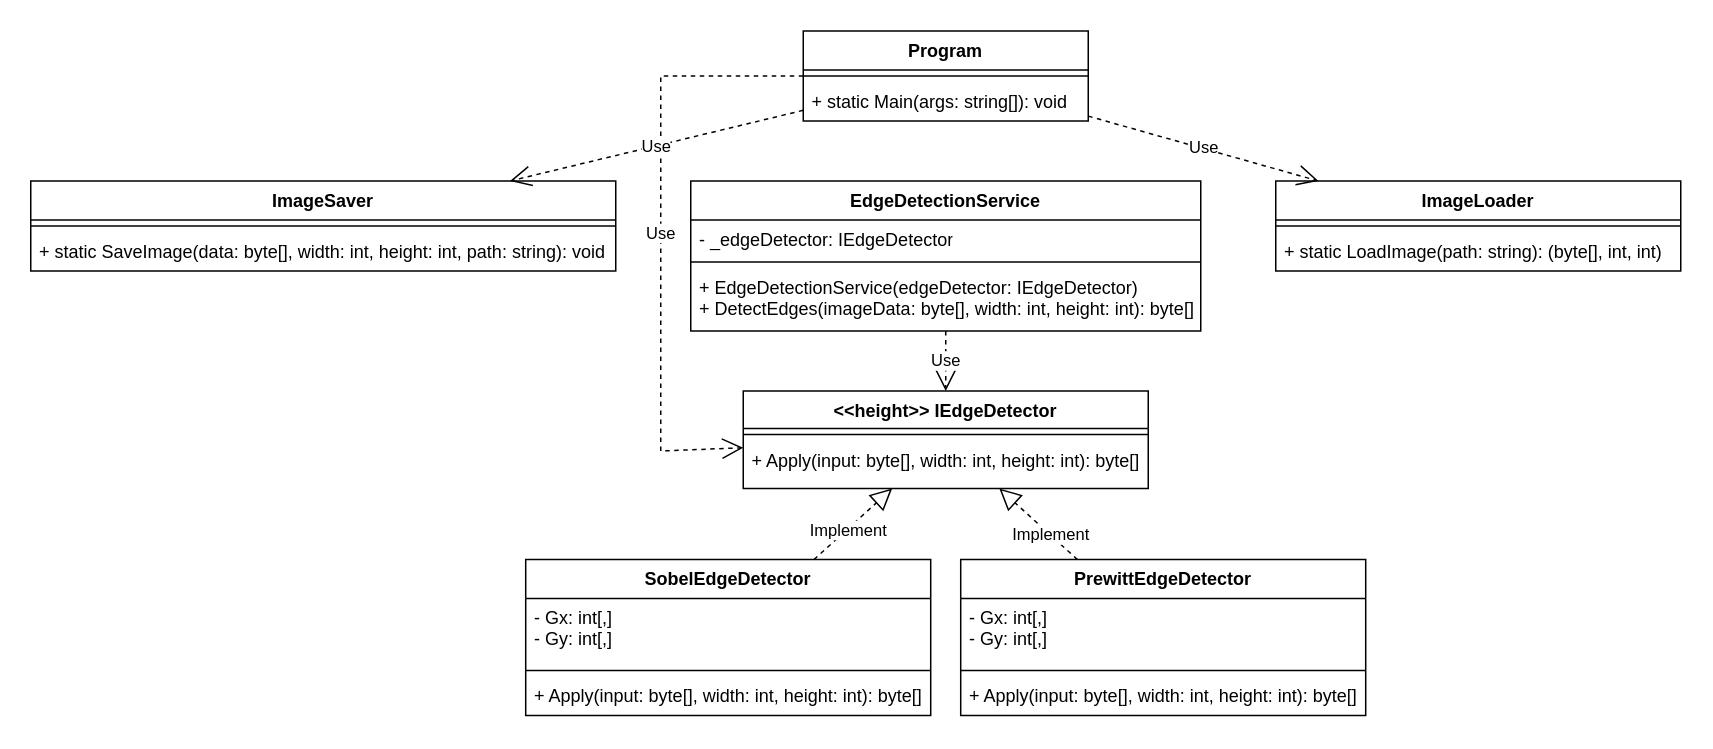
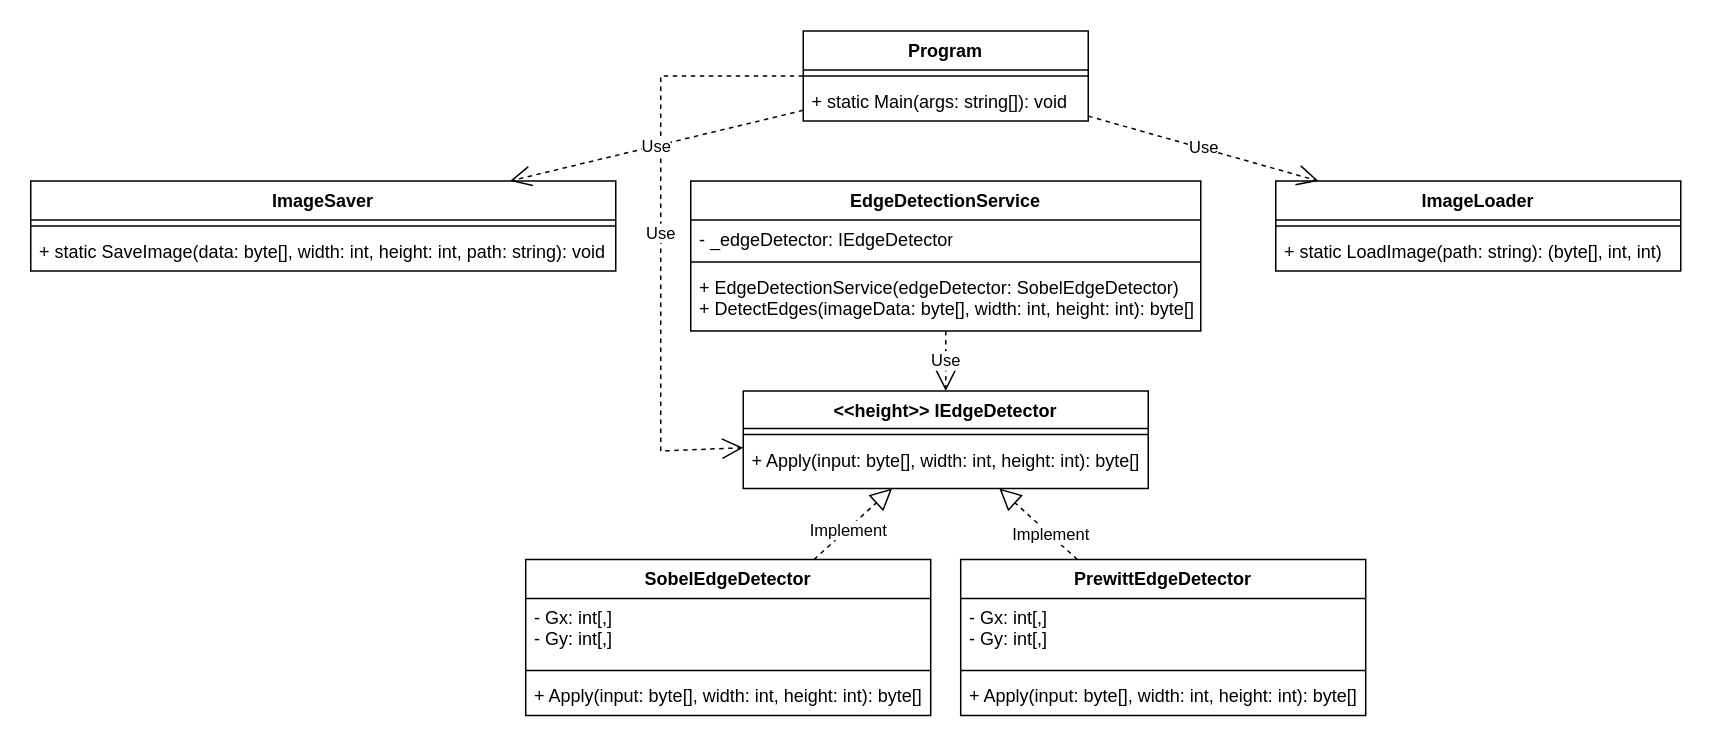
(947, 321) -> (947, 321)
